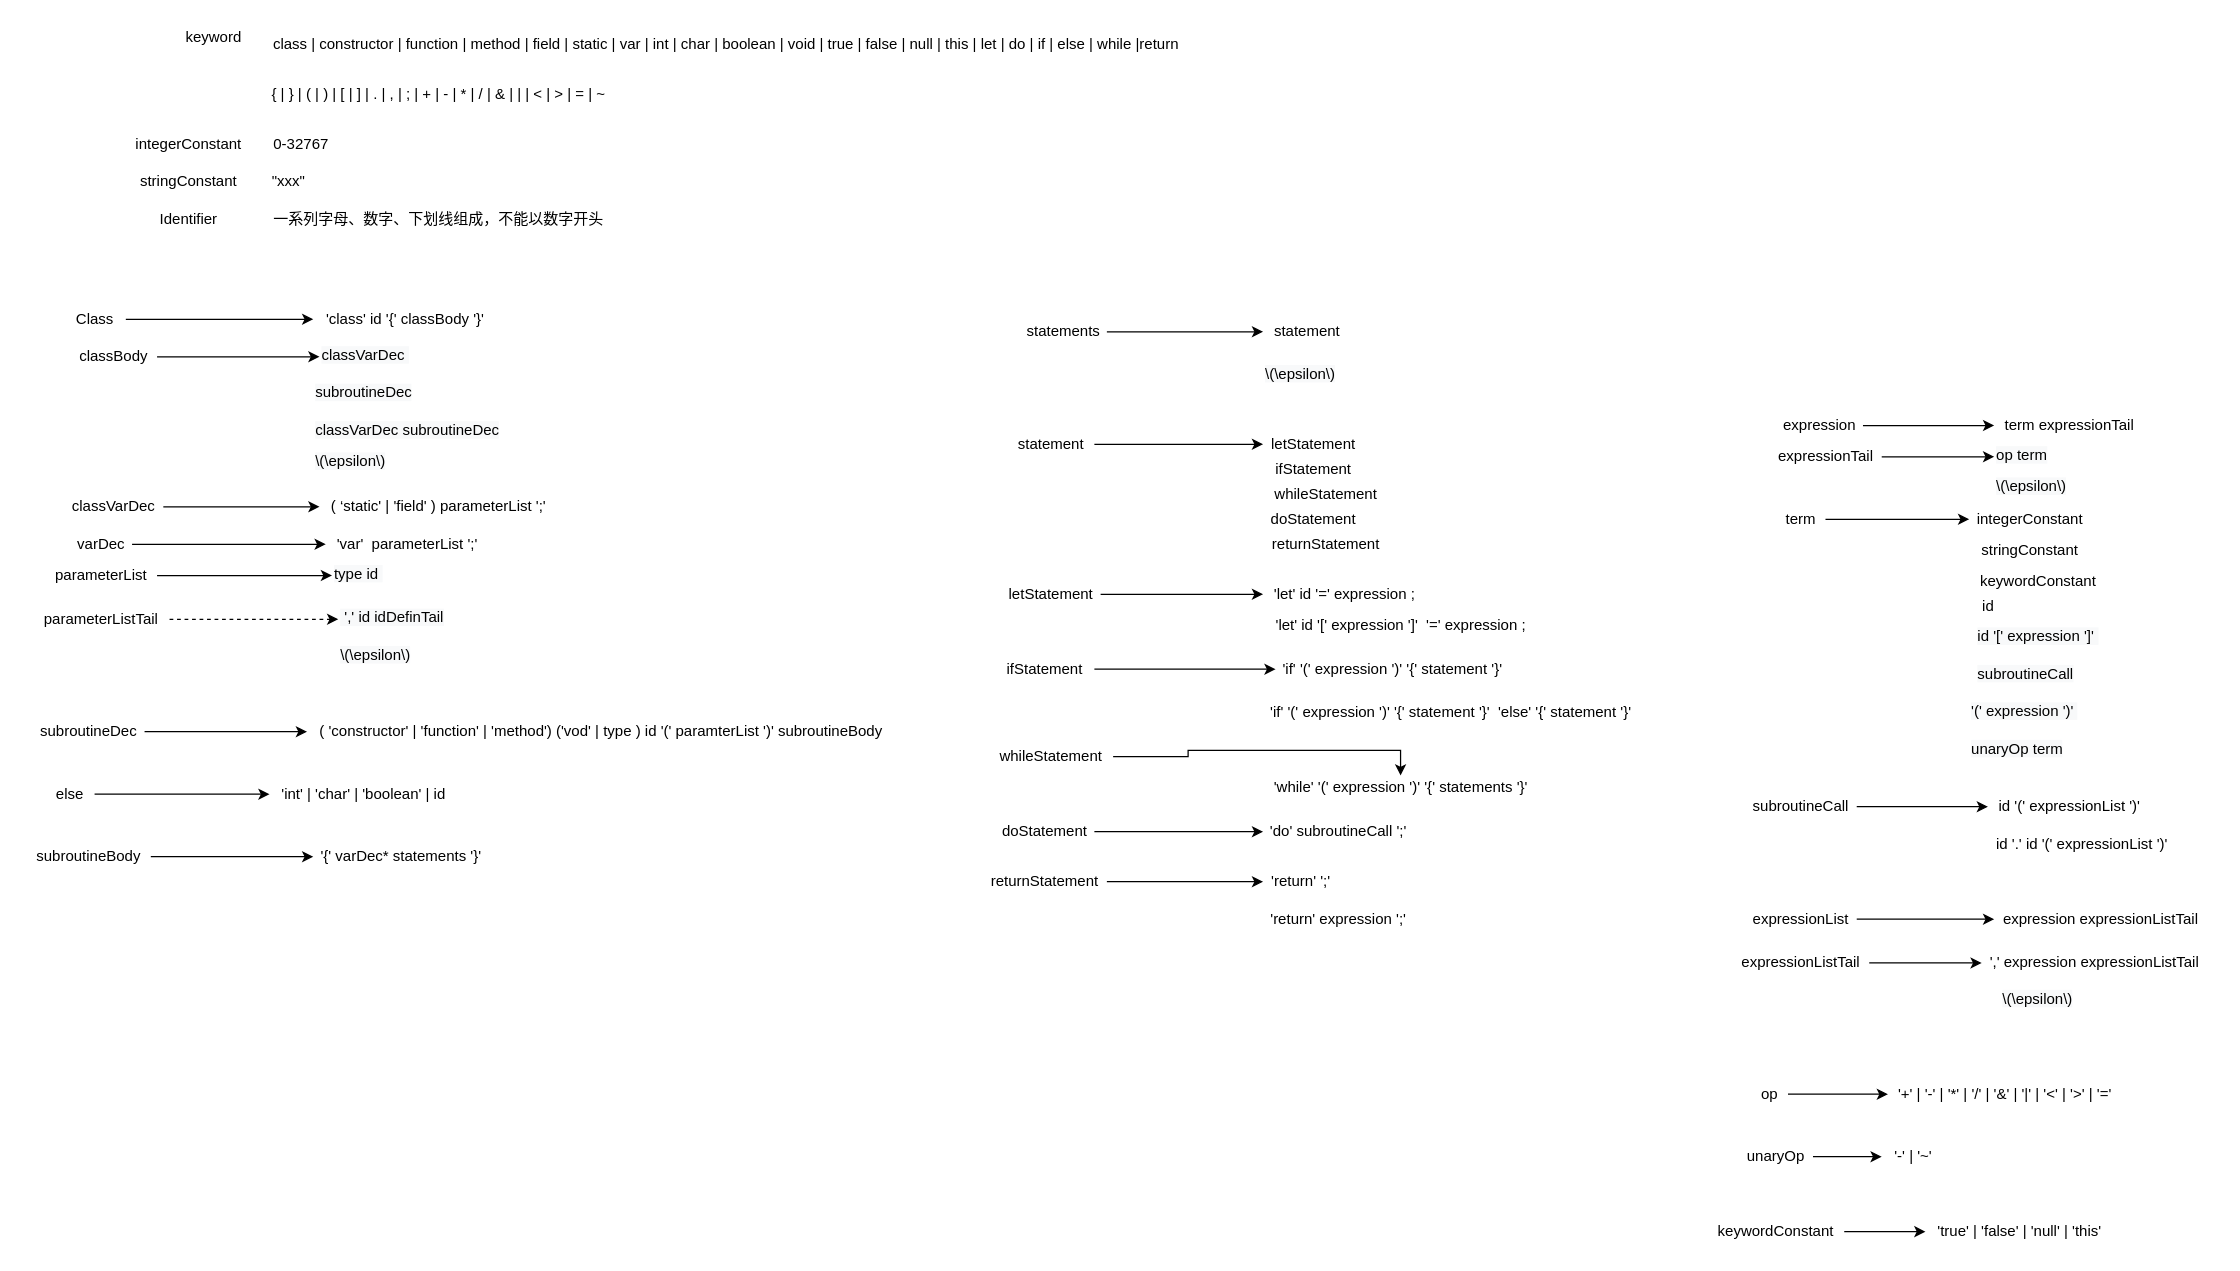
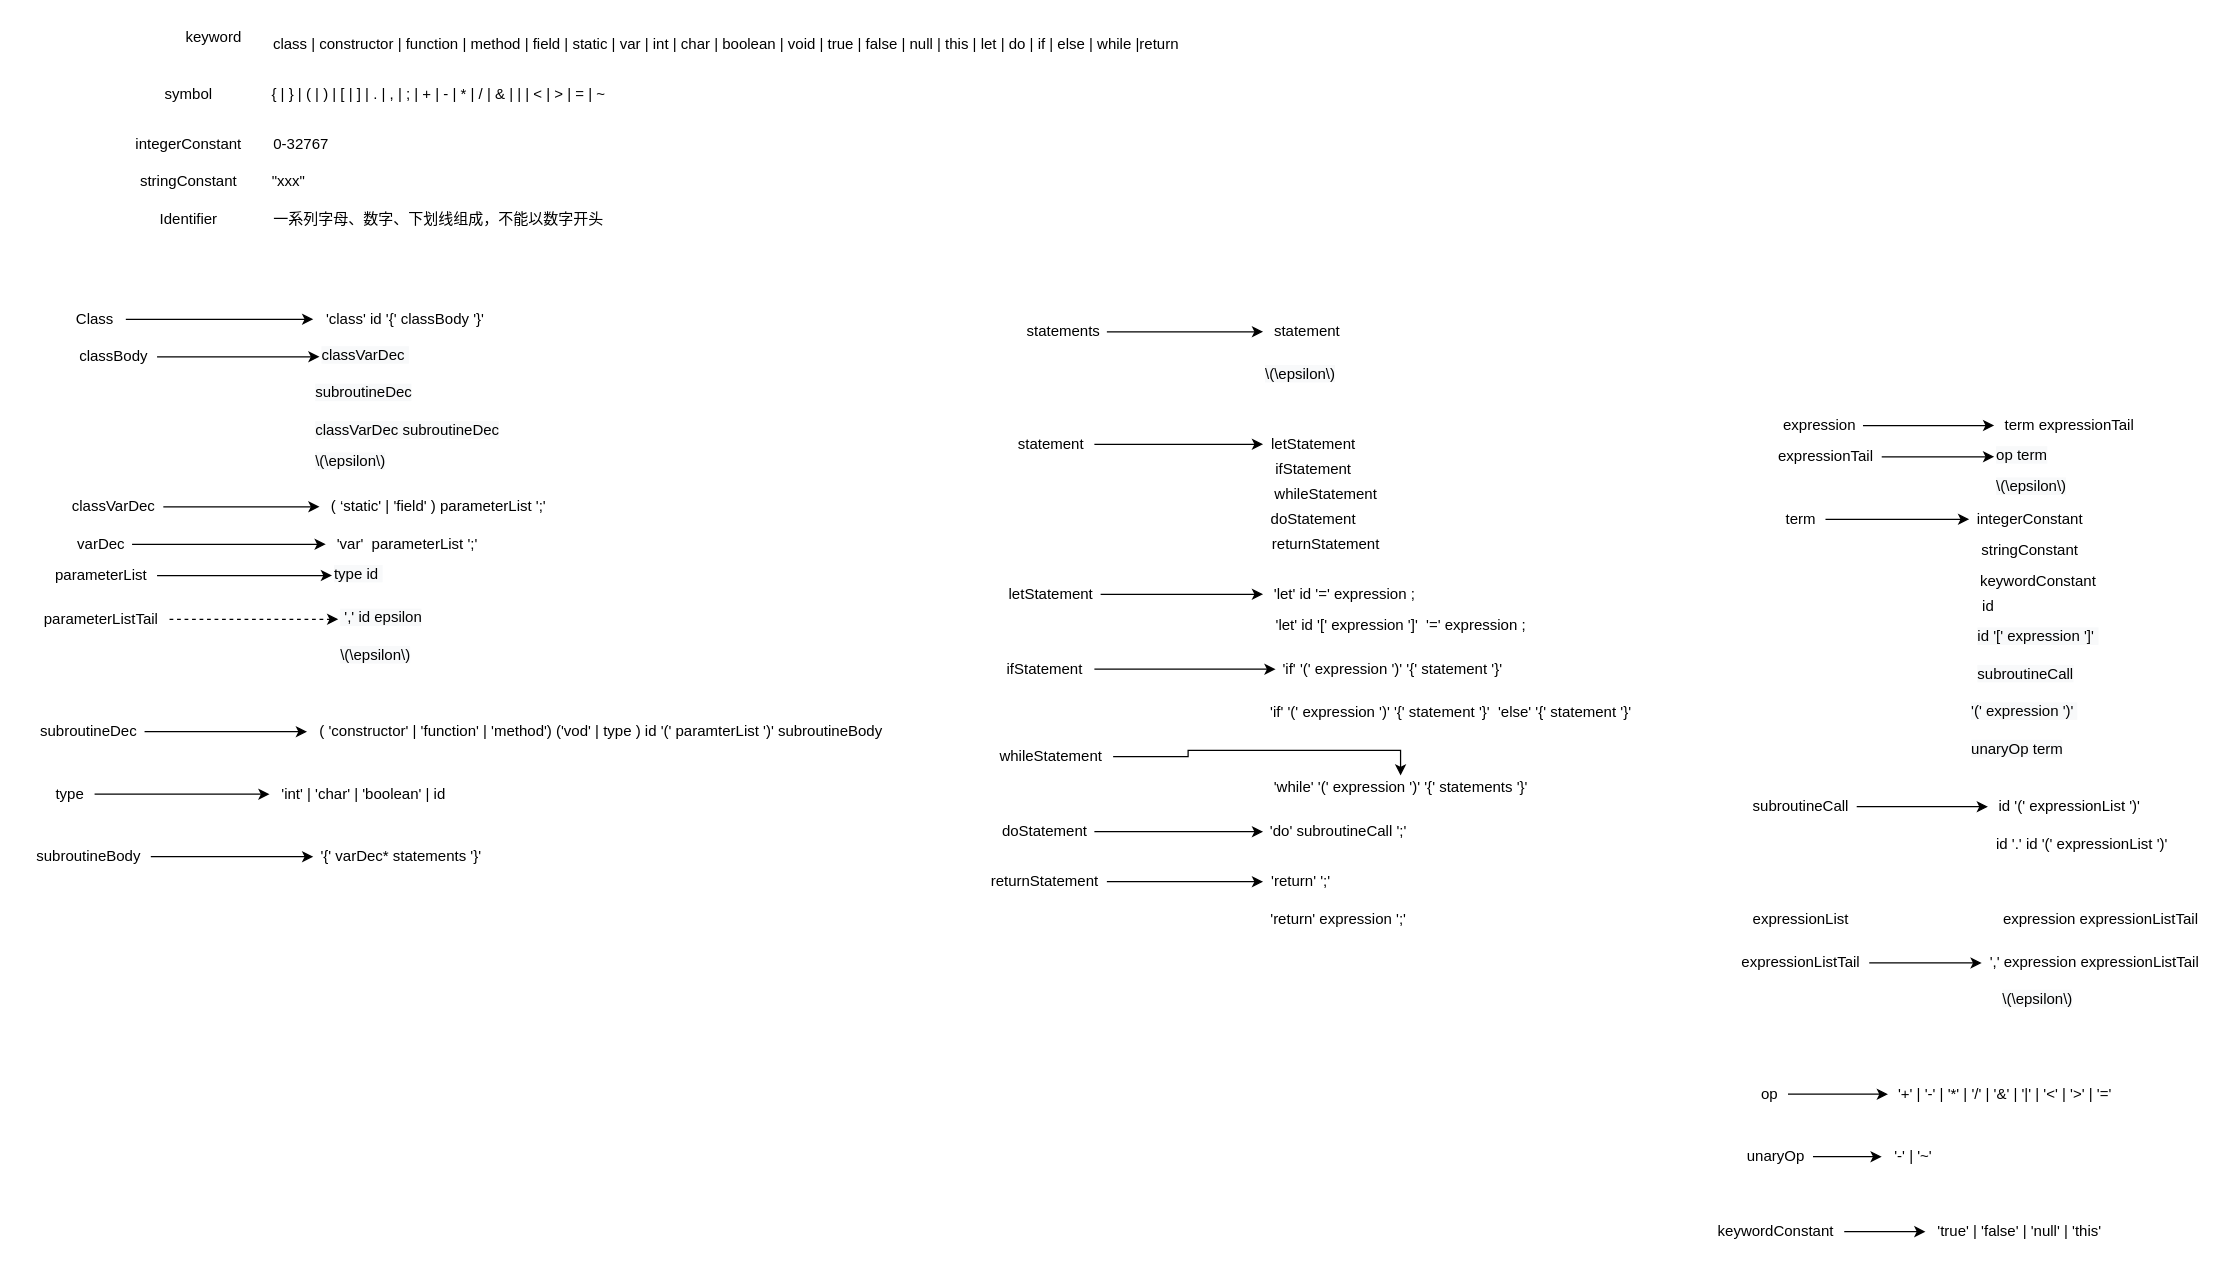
none -> (188, 94)
(397, 618) -> (384, 618)
(70, 794) -> (70, 794)
(1921, 919) -> none
